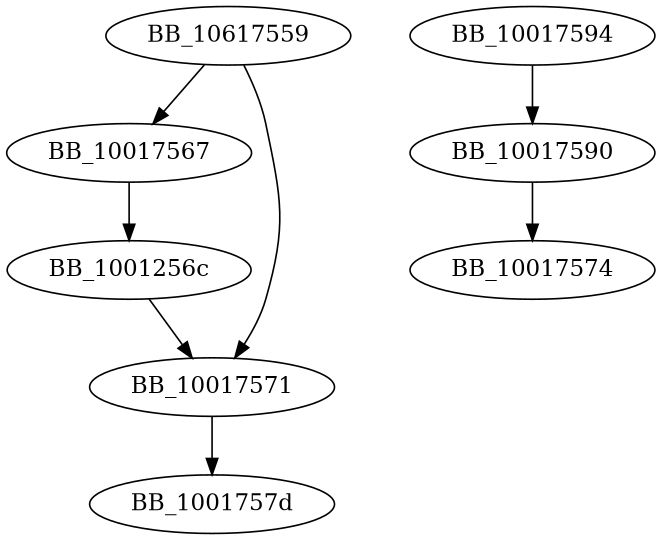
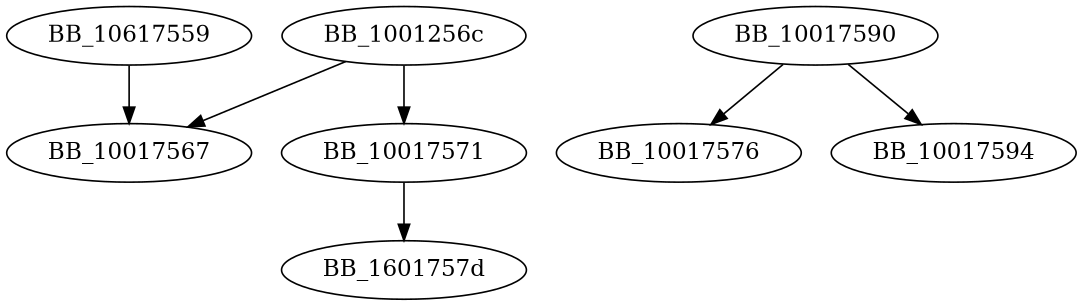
(532, 86) -> (878, 89)
(129, 203) -> (274, 91)
(279, 205) -> none
(532, 270) -> (679, 153)
(212, 504) -> (404, 270)
